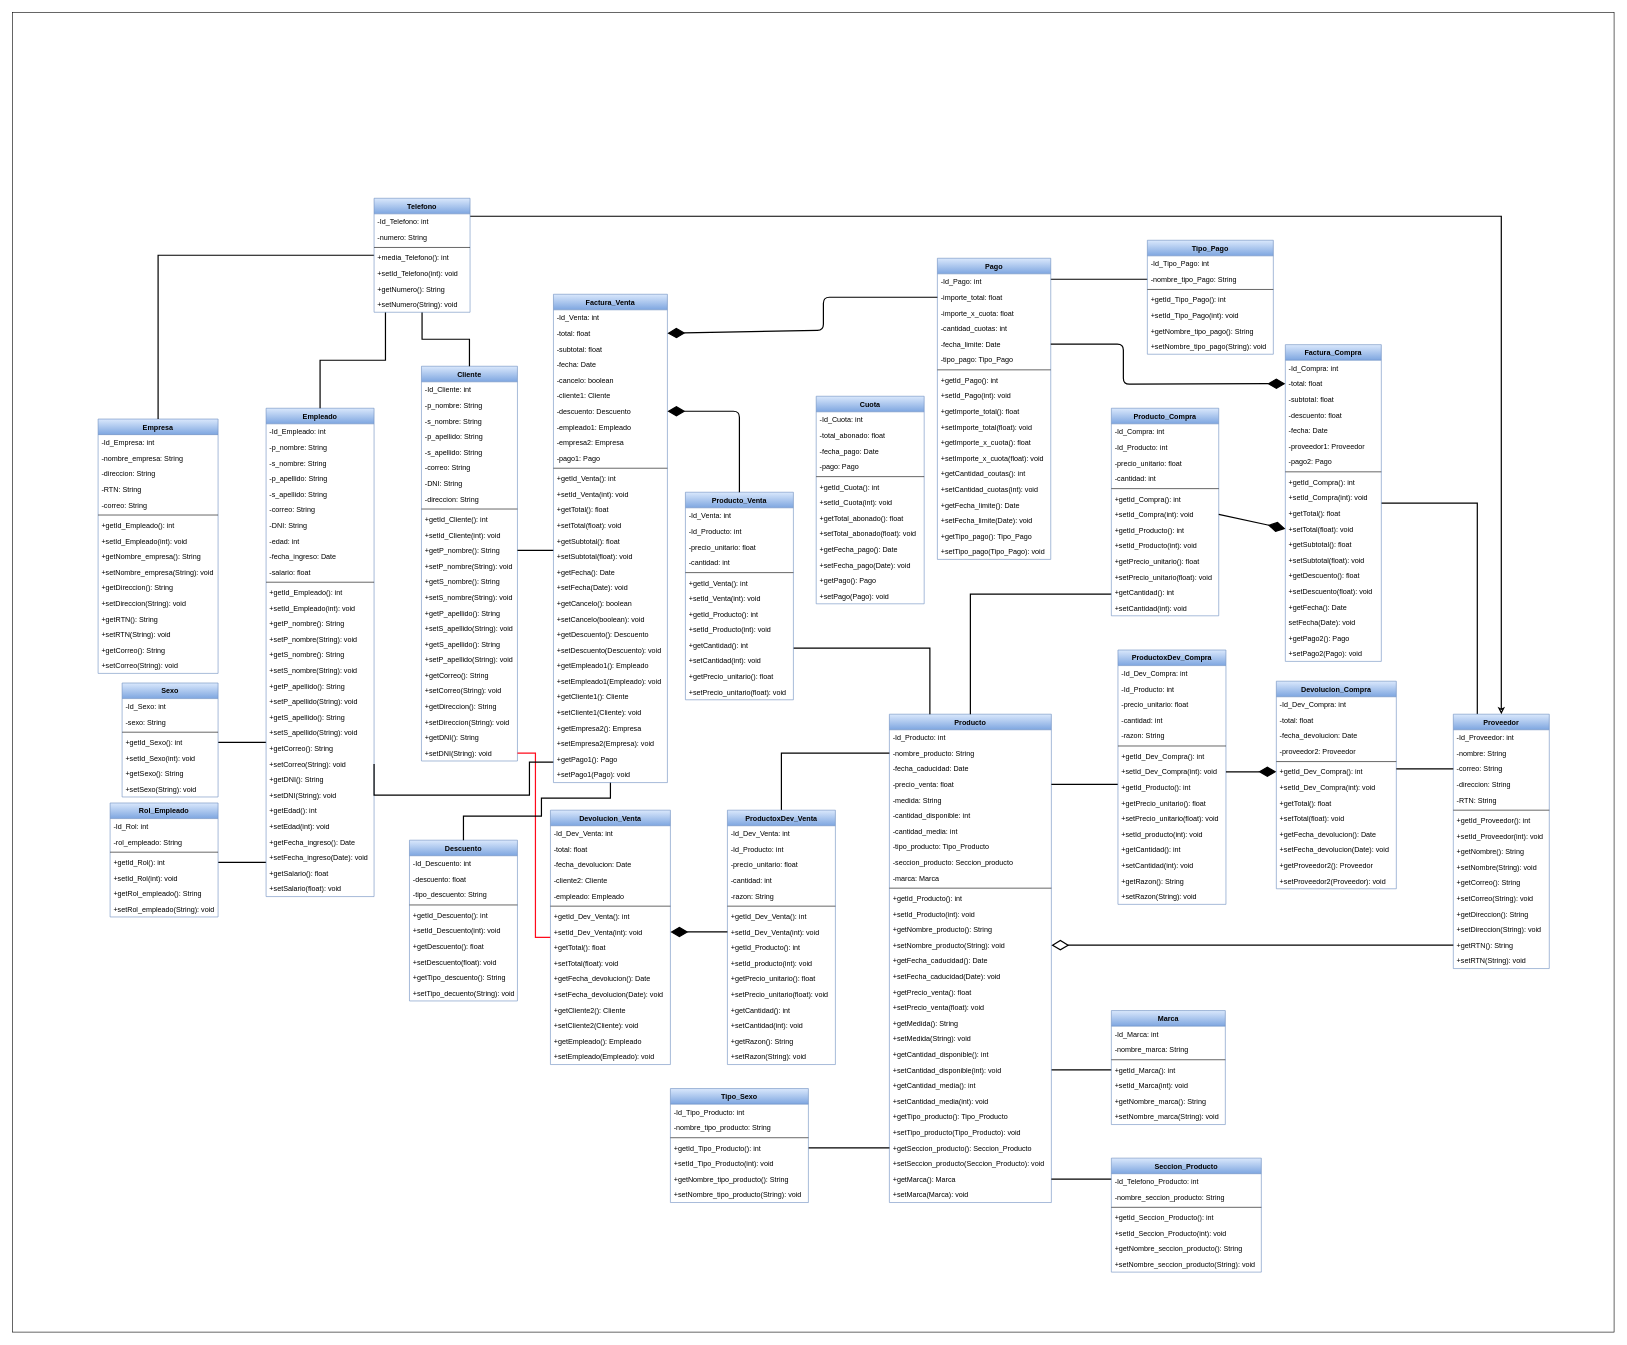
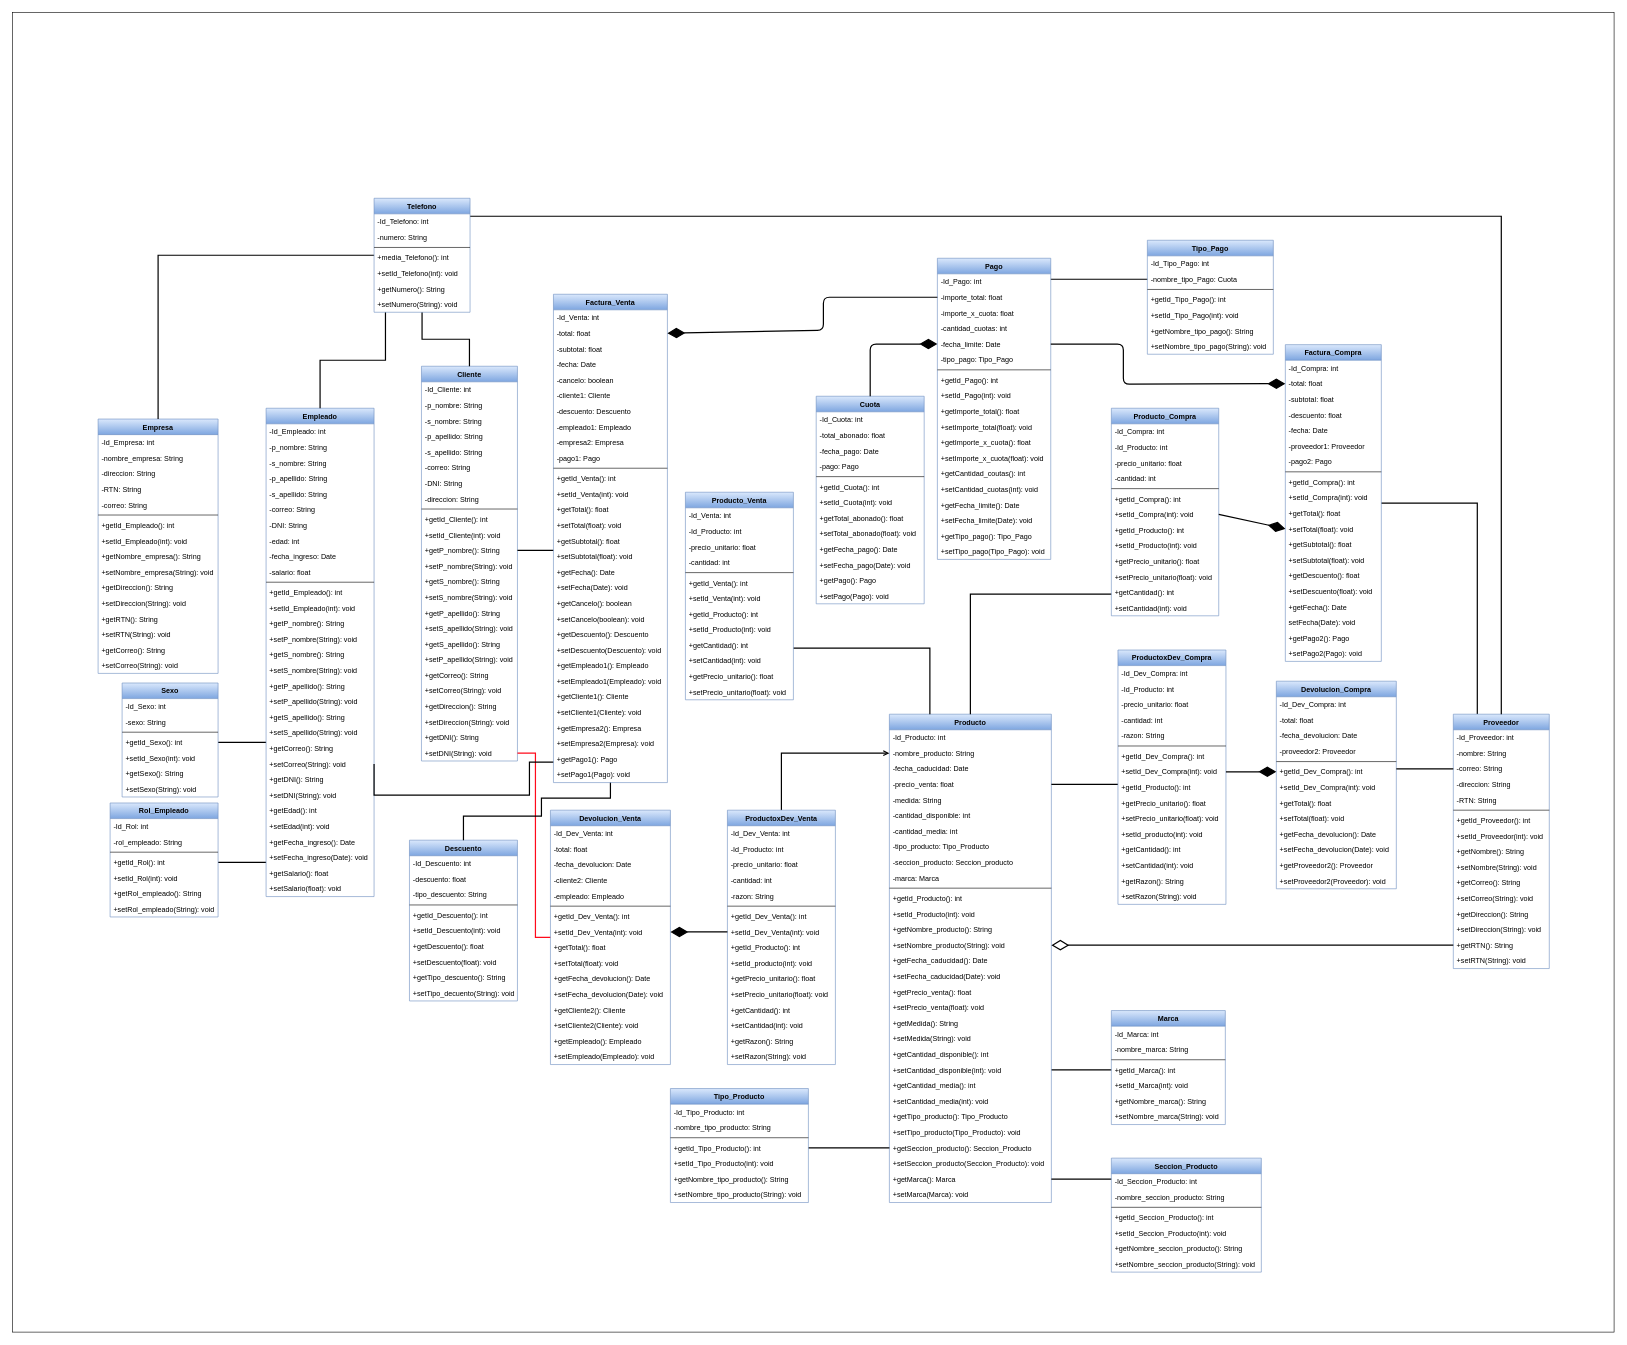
(1197, 280) -> (1196, 280)
none -> (871, 346)
(740, 425) -> none
(1502, 707) -> (1502, 709)
(884, 753) -> (884, 753)
(739, 1097) -> (739, 1097)
(1163, 1182) -> (1161, 1182)
